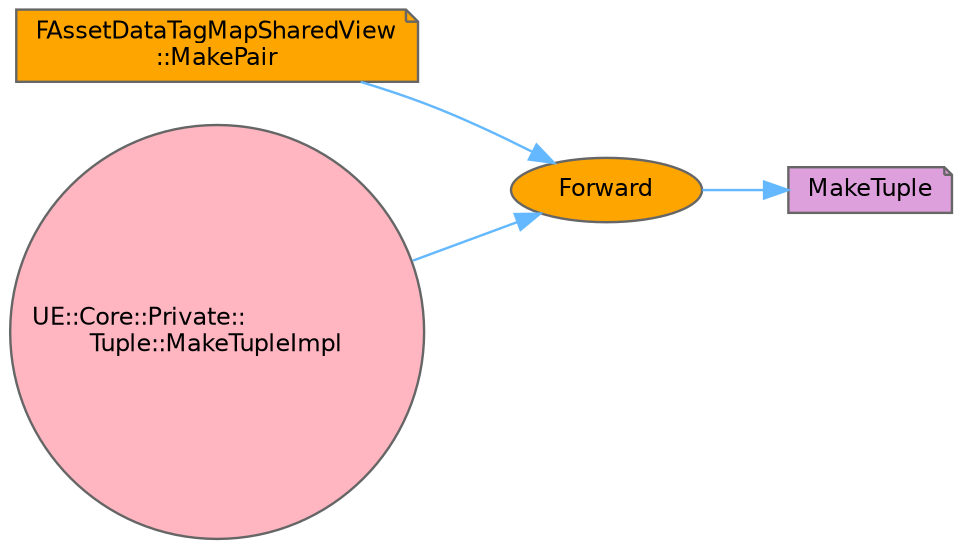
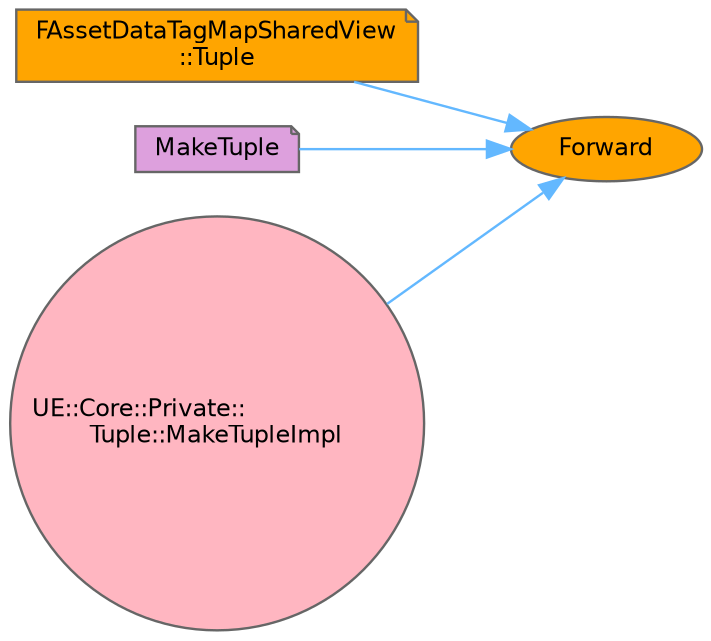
(217, 46) -> (217, 46)
(733, 190) -> (393, 149)
